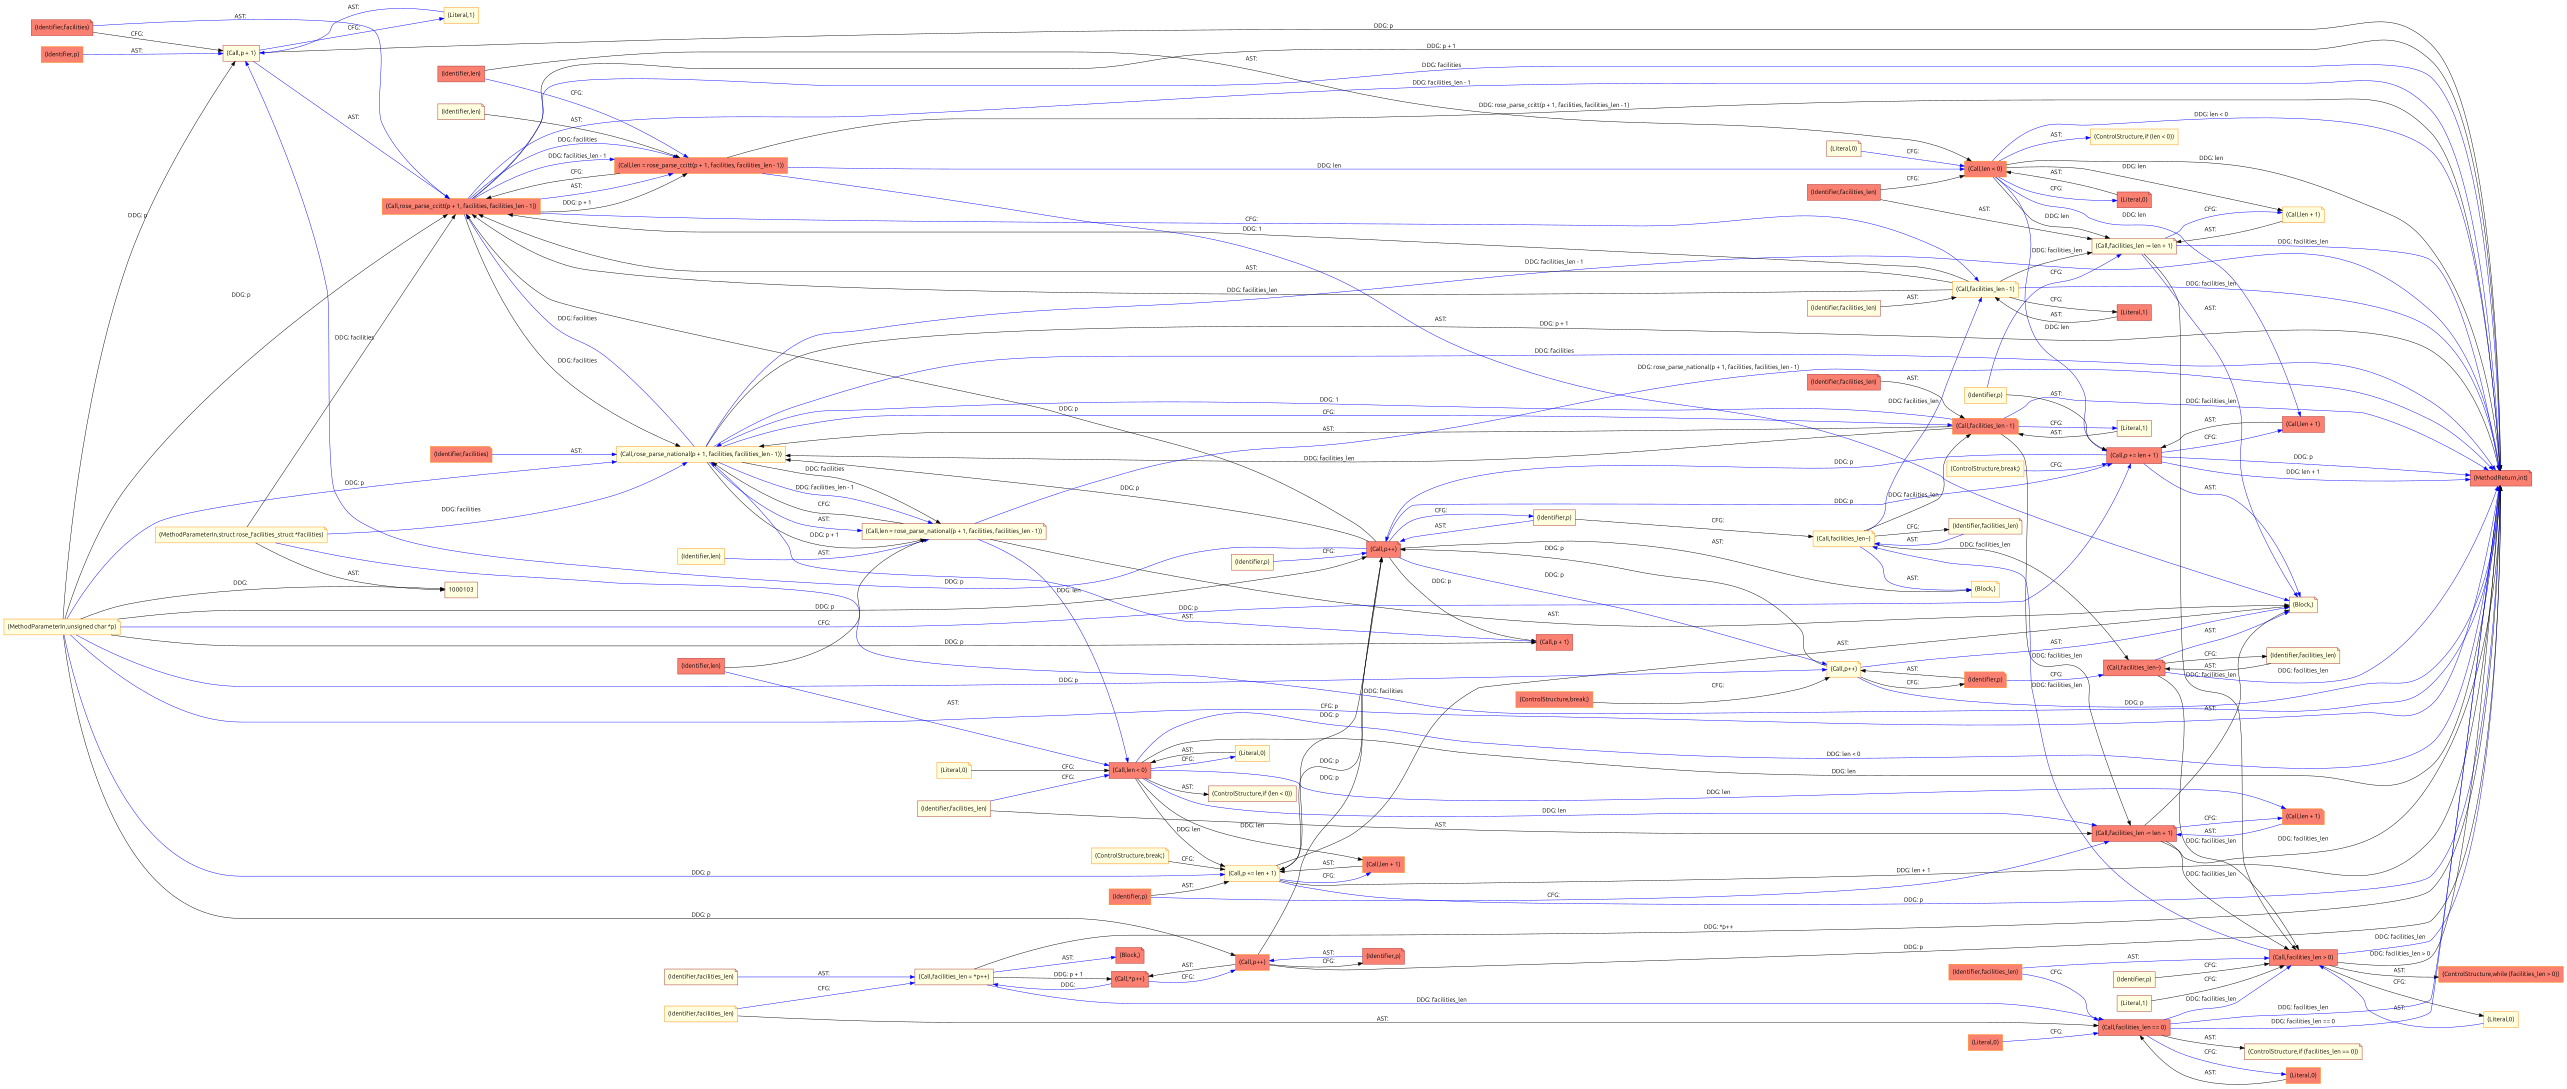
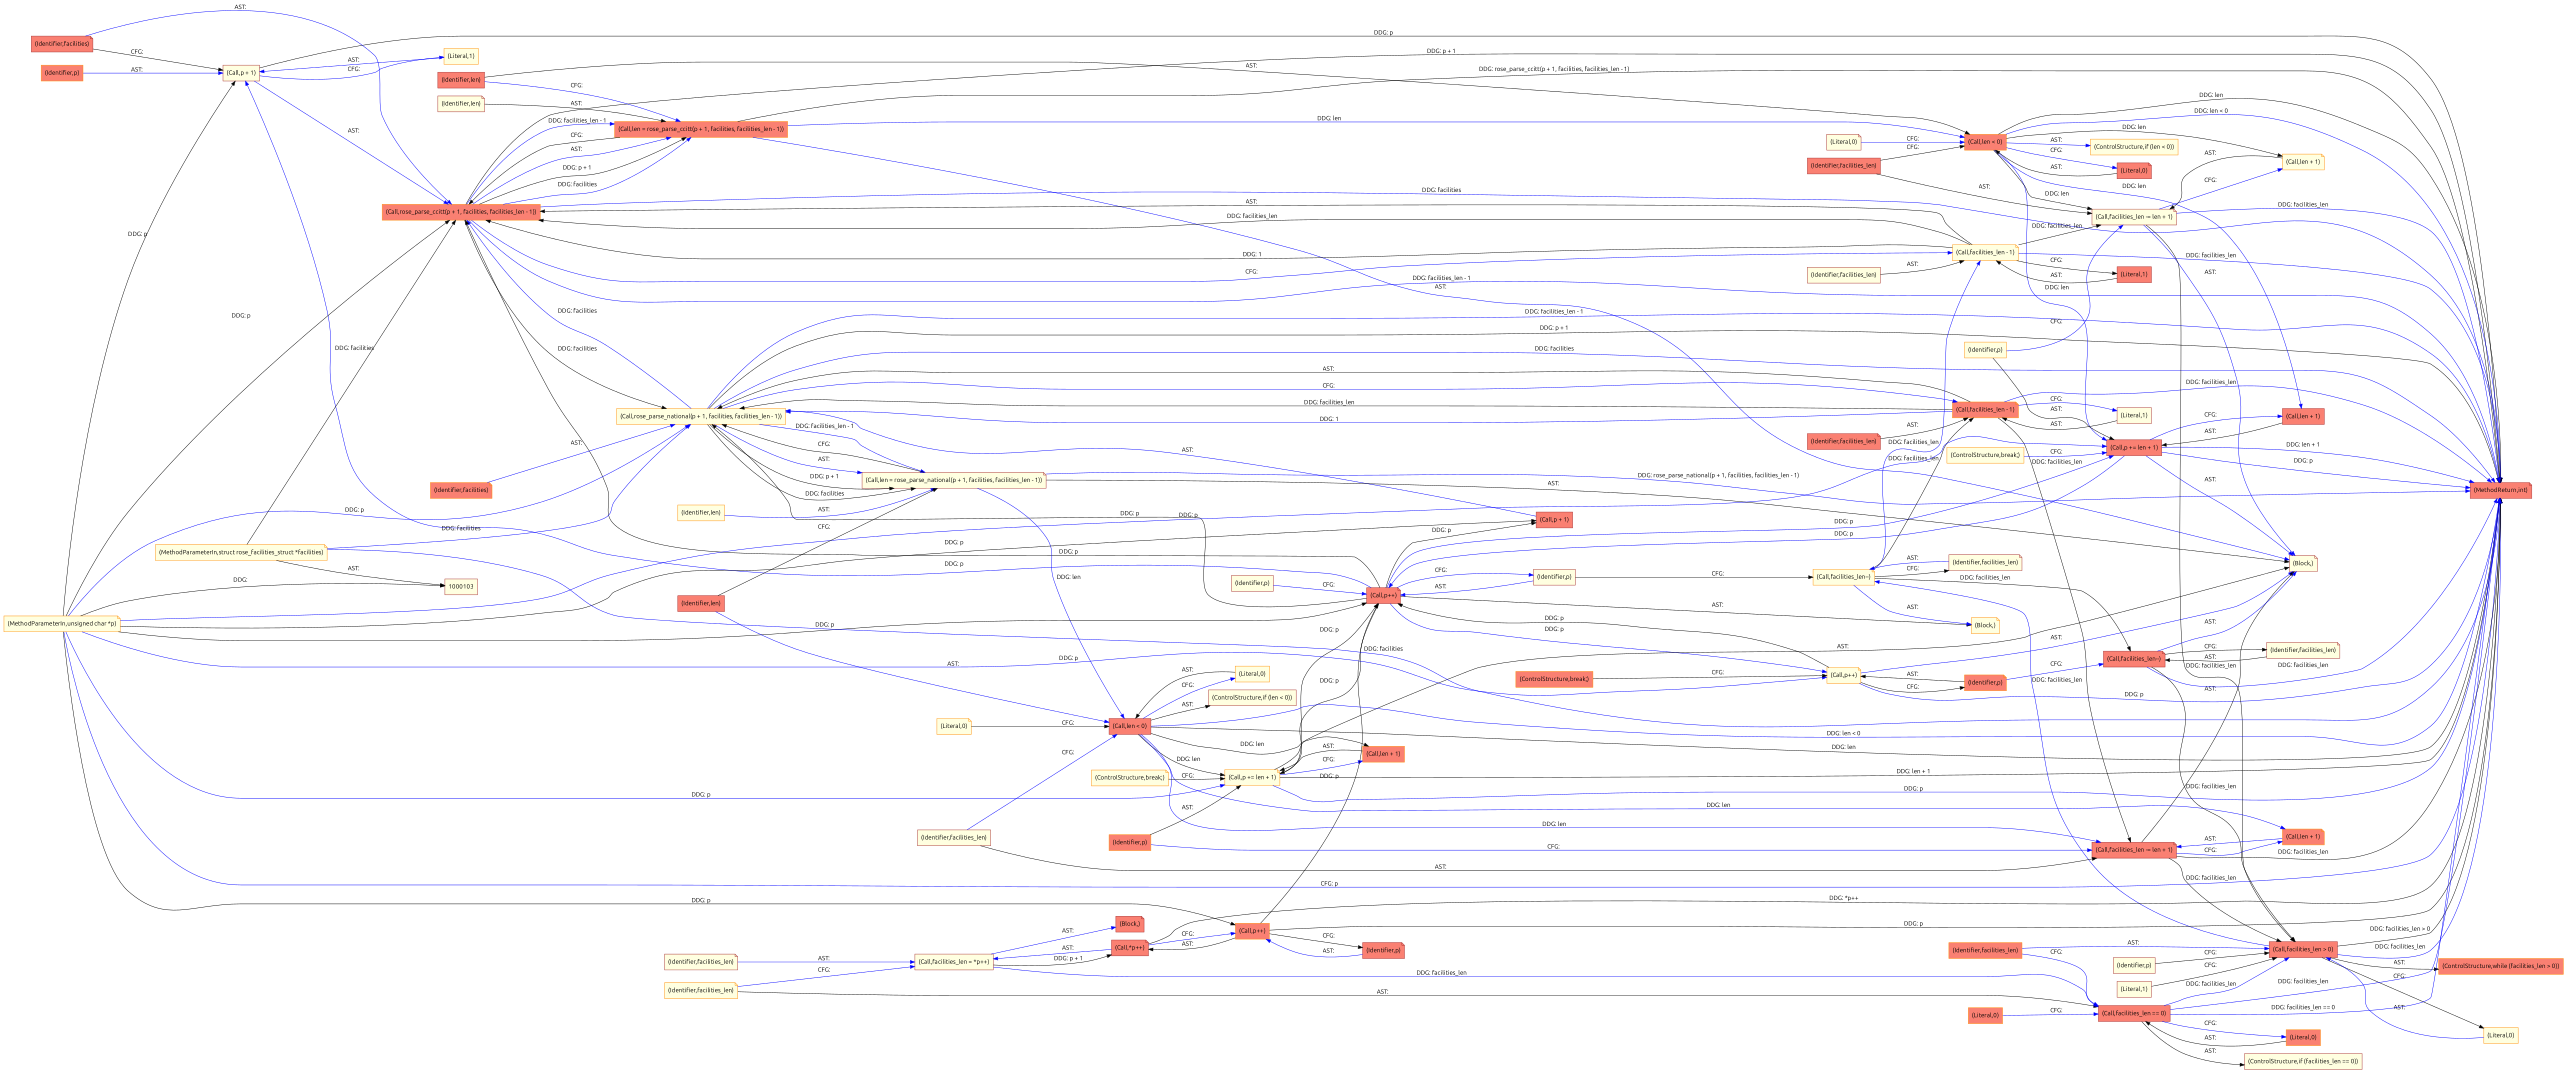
(1907, 928) -> (1985, 904)
(1069, 985) -> (1069, 948)
(2303, 1052) -> (2303, 1062)
